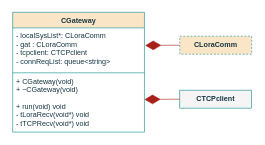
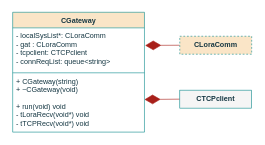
(46, 82) -> (50, 82)
